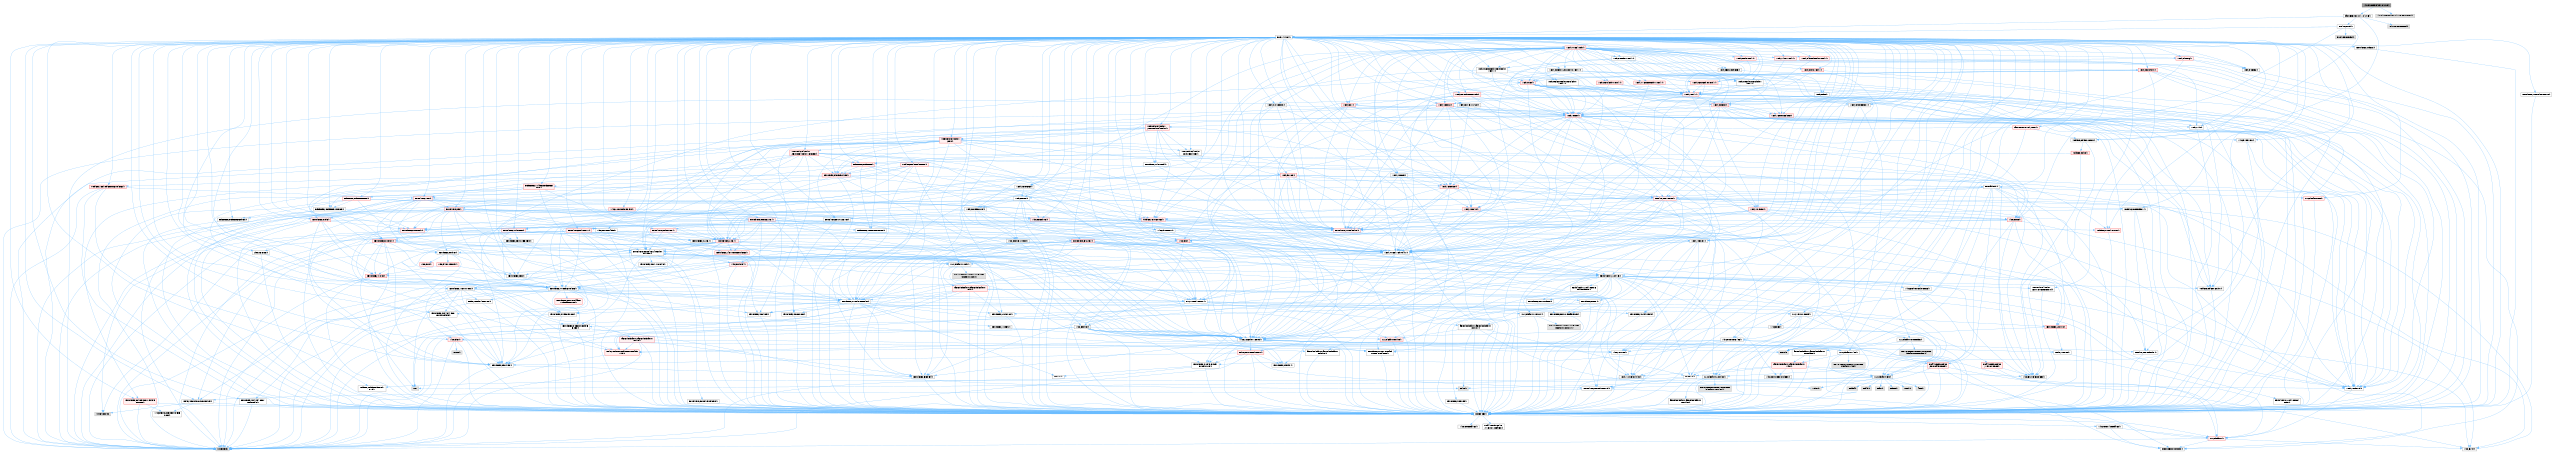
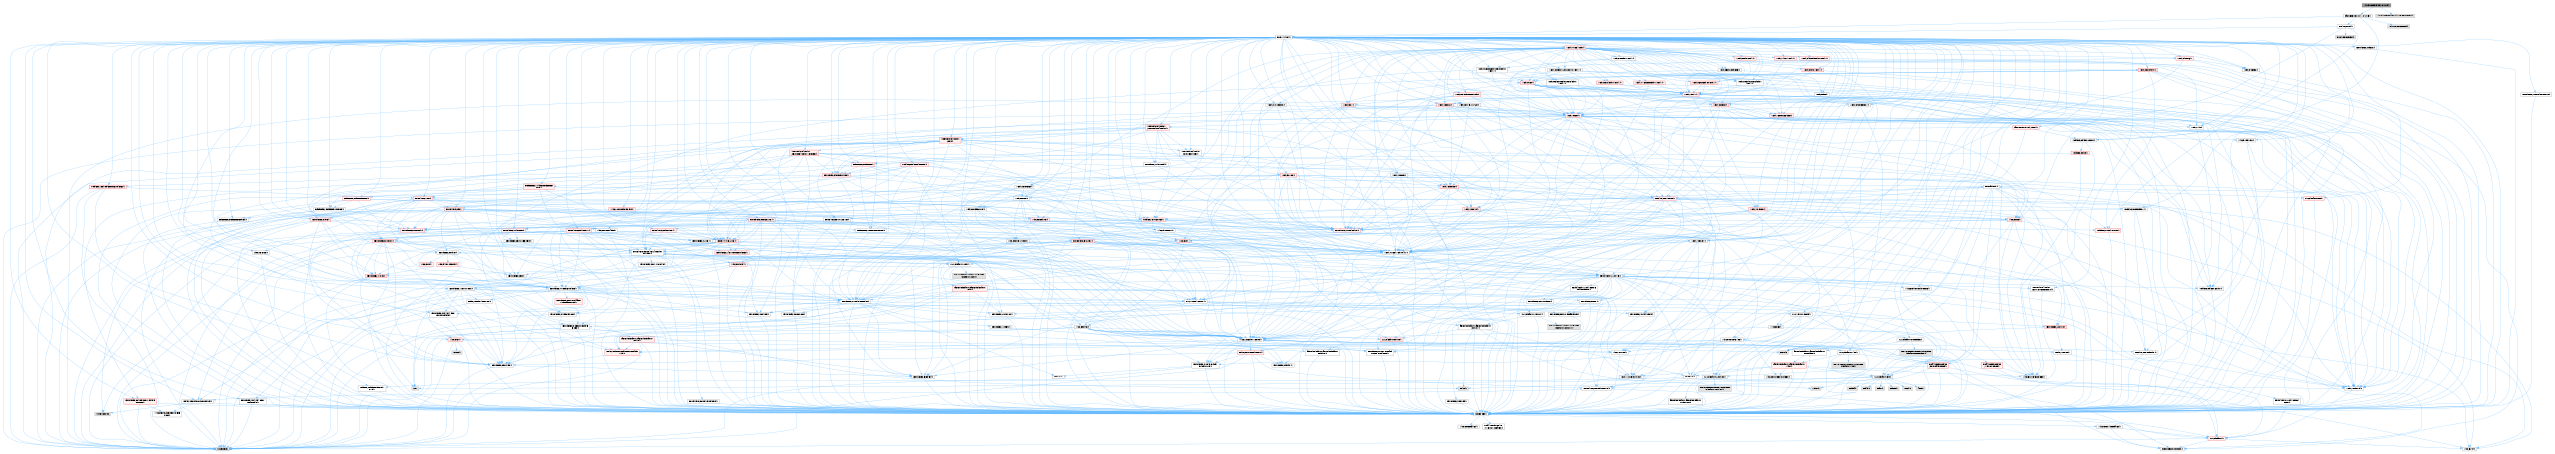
(727, 241) -> (727, 241)
(1686, 401) -> (1686, 401)
